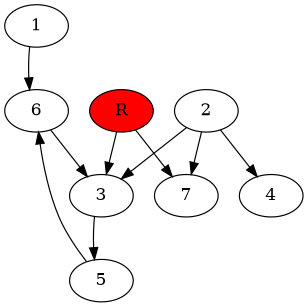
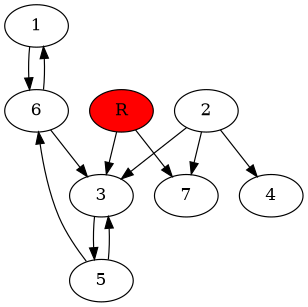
none -> (44, 74)
none -> (109, 244)
